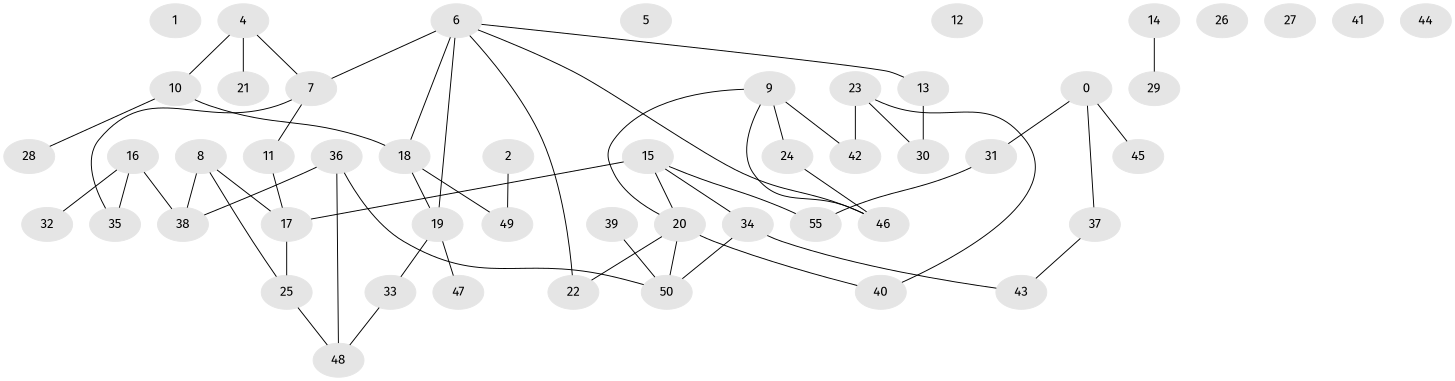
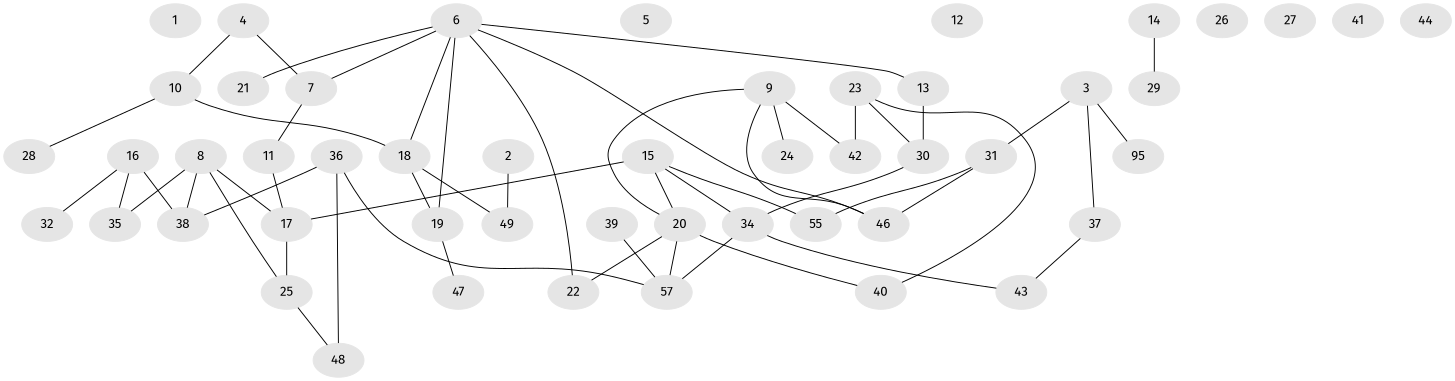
(243, 55) -> (347, 49)
(1086, 89) -> (1086, 89)
(155, 109) -> (163, 186)
(1138, 157) -> (1138, 157)
none -> (836, 190)
(836, 191) -> (937, 190)
(390, 292) -> none
(667, 292) -> (667, 292)
